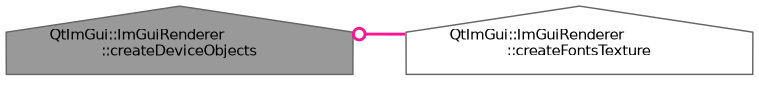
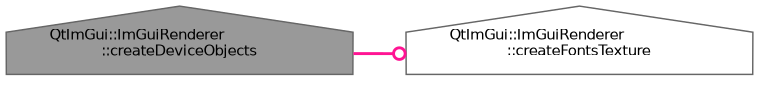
(385, 34) -> (373, 54)
